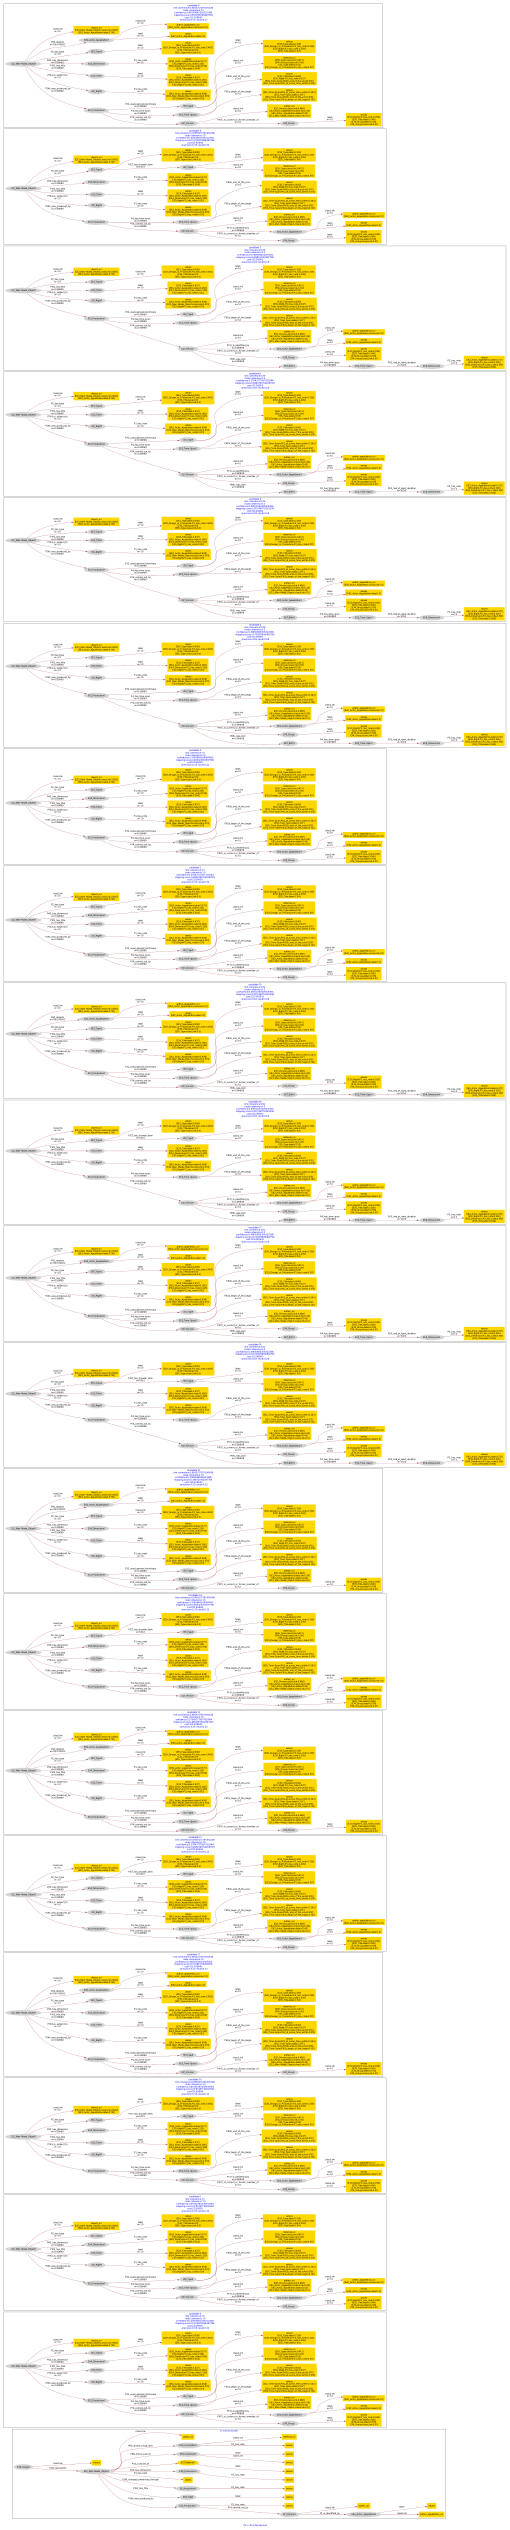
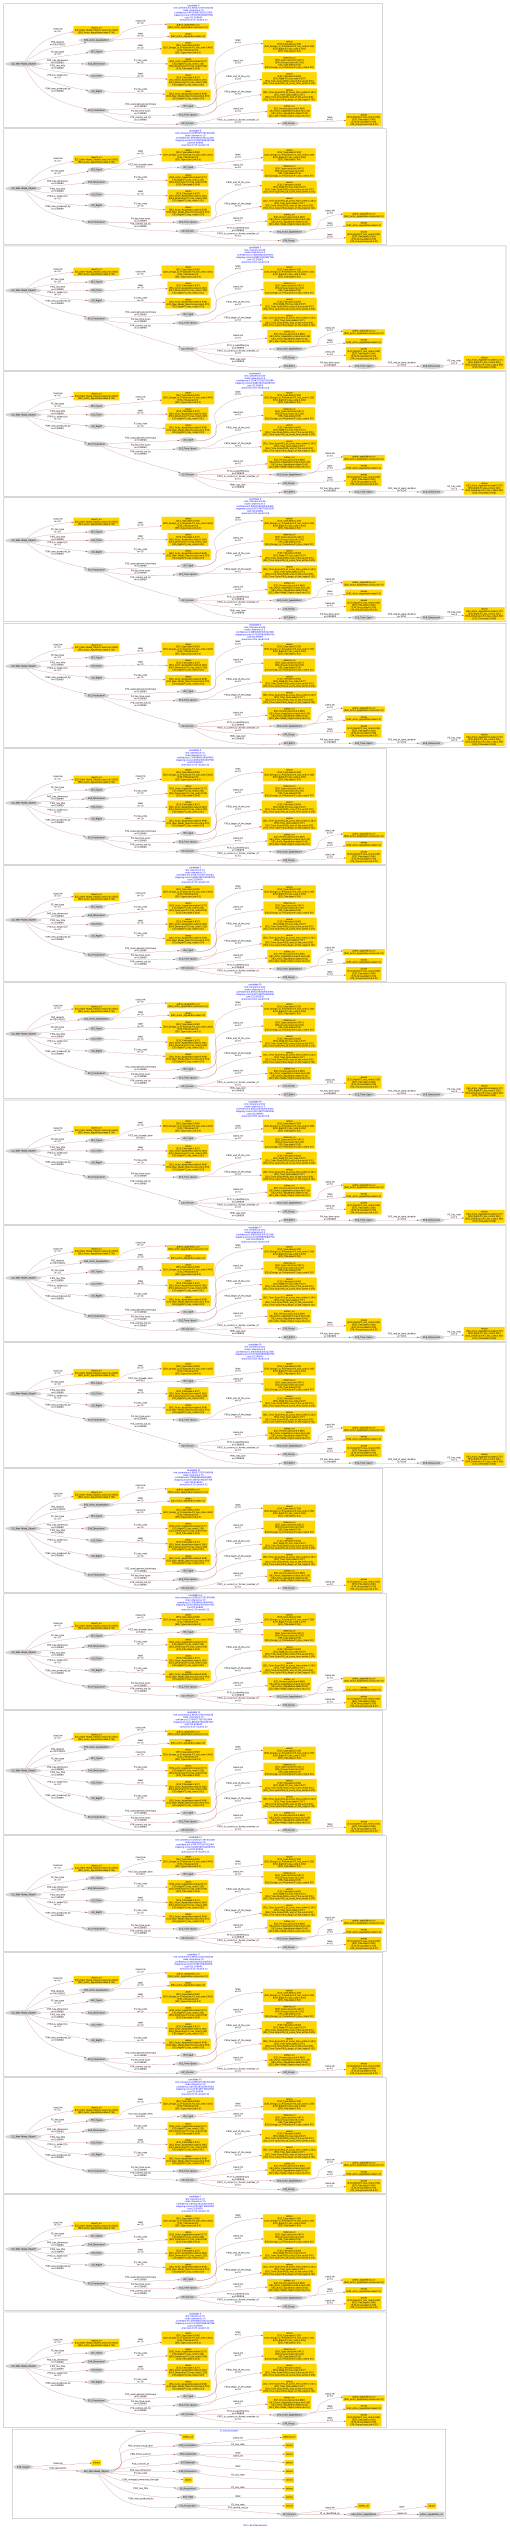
(188, 2463) -> (188, 2463)
(432, 2515) -> (432, 2515)
